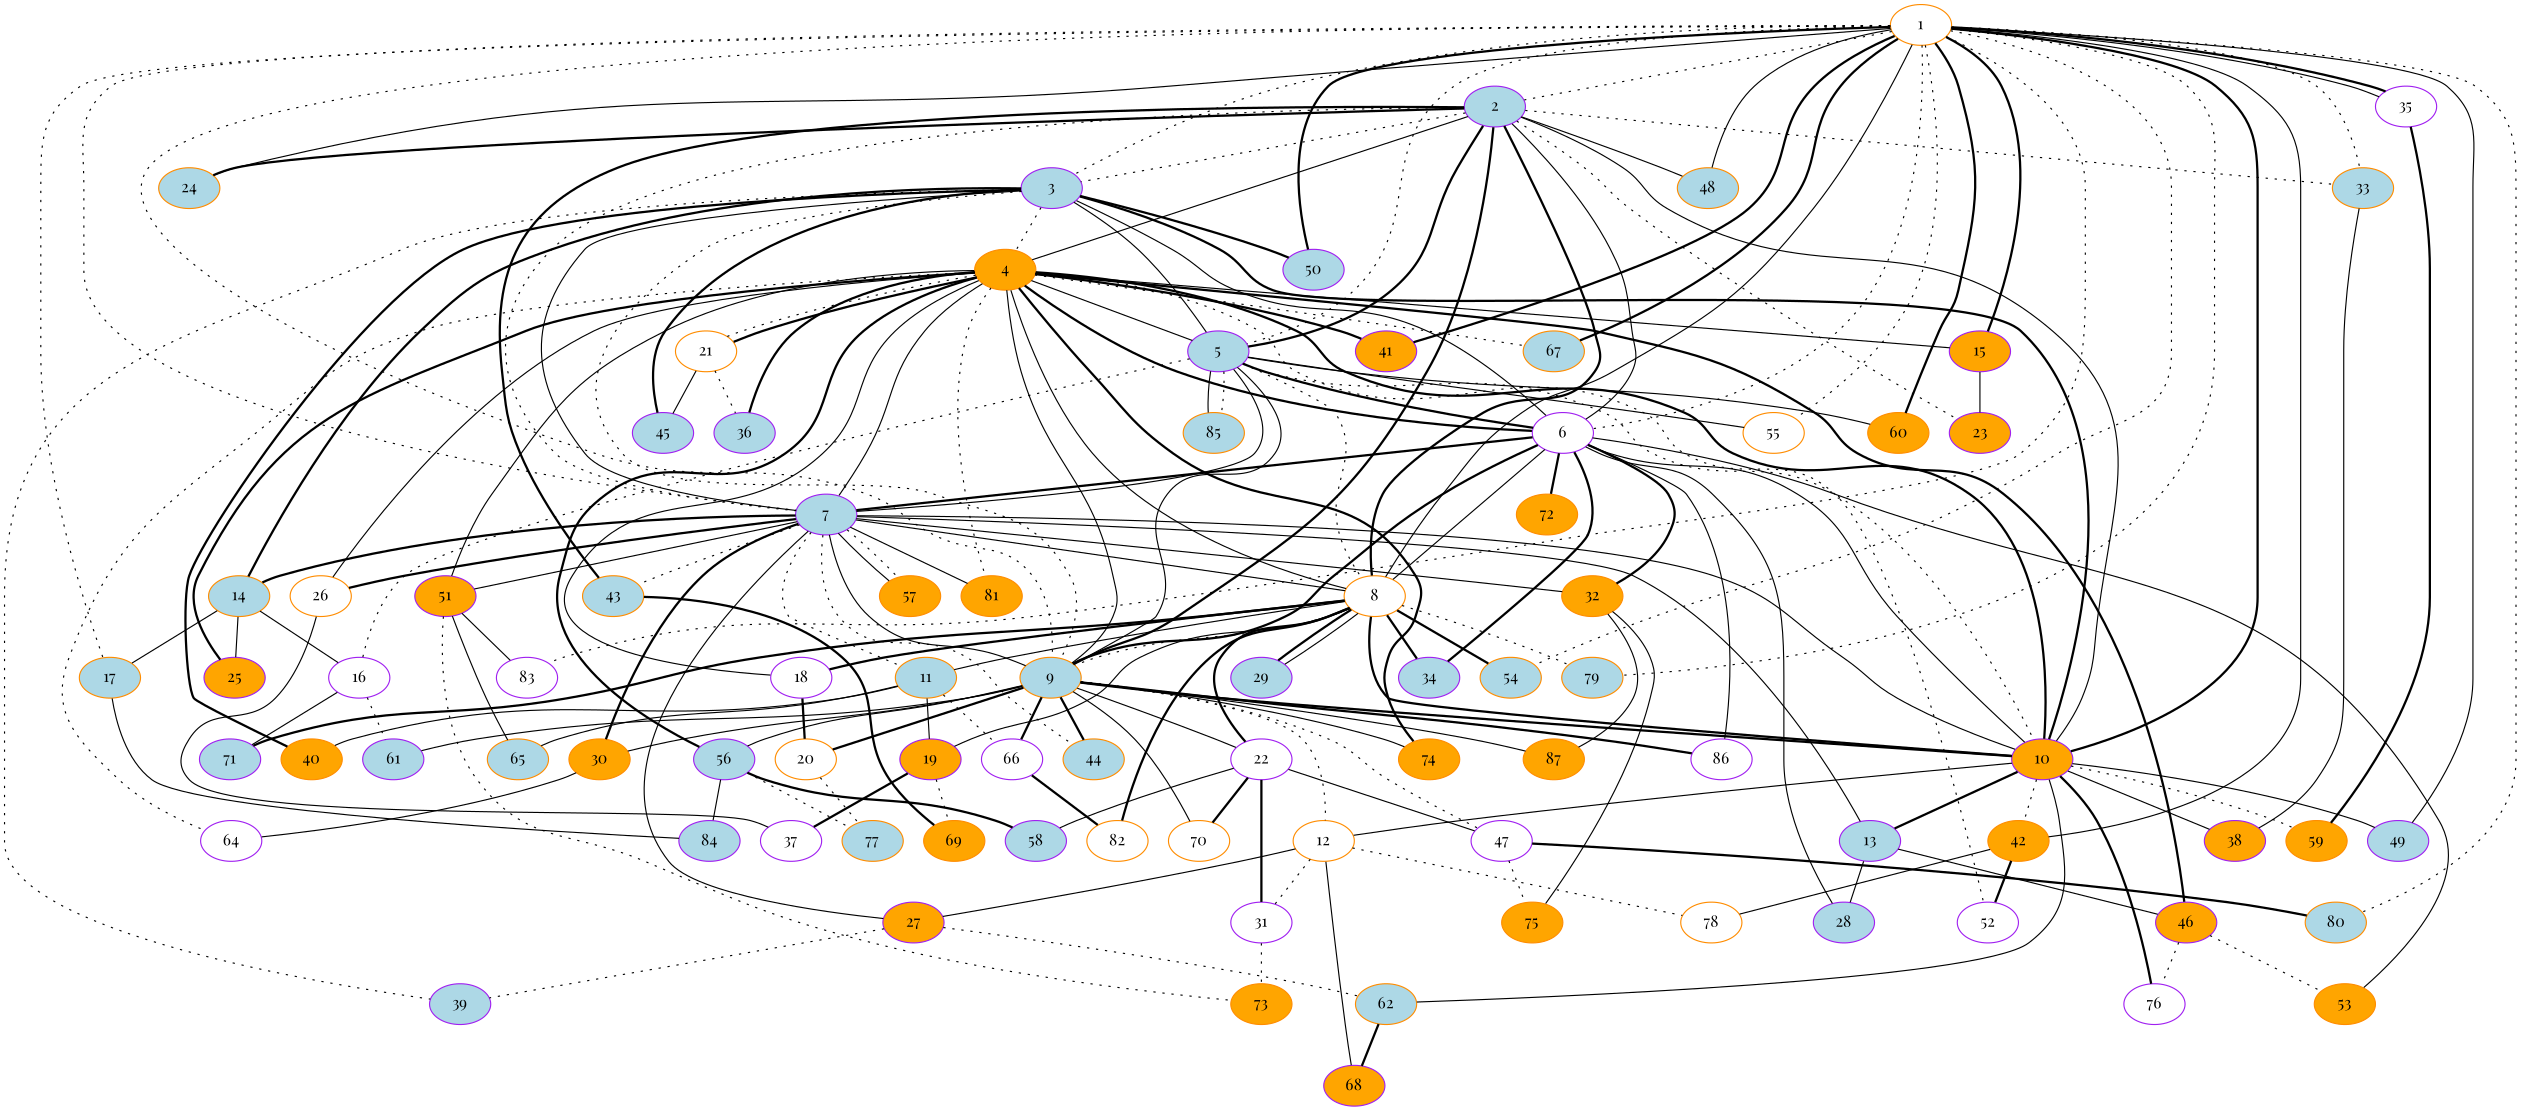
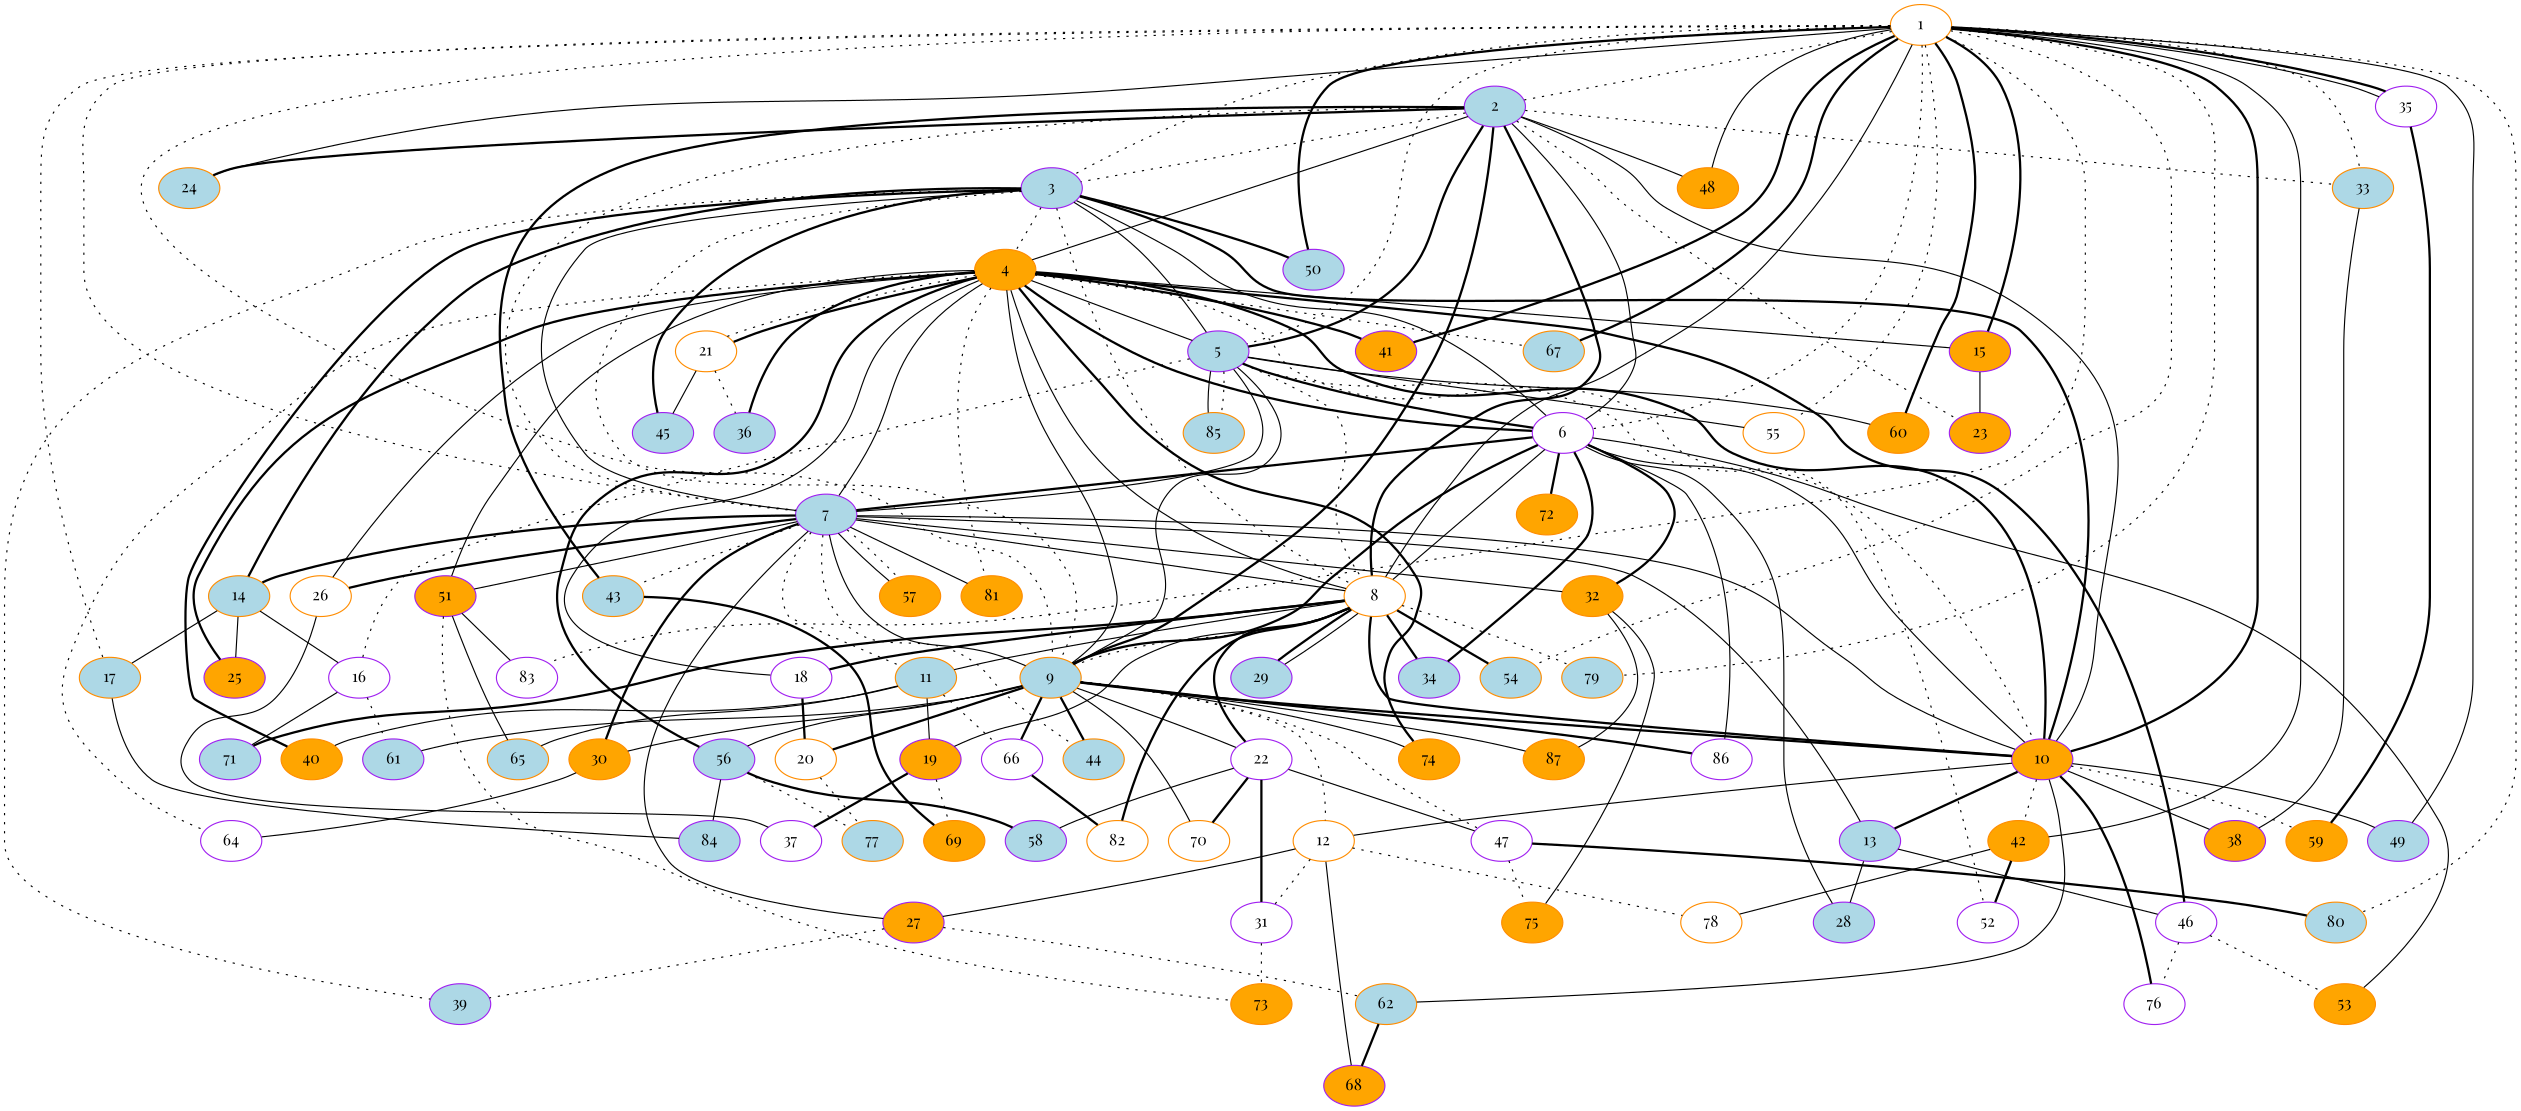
(1708, 188) -> (1708, 188)
none -> (1158, 433)
(2186, 923) -> (2186, 923)
